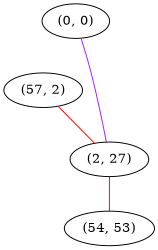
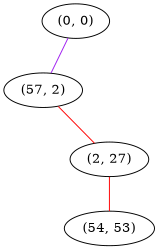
(95, 90) -> (60, 55)
